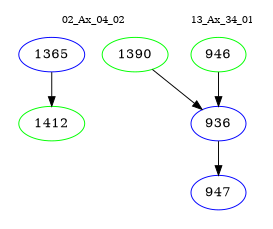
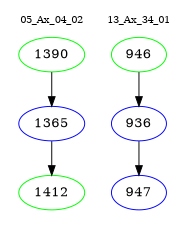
(93, 21) -> (52, 21)
(169, 83) -> (52, 84)
